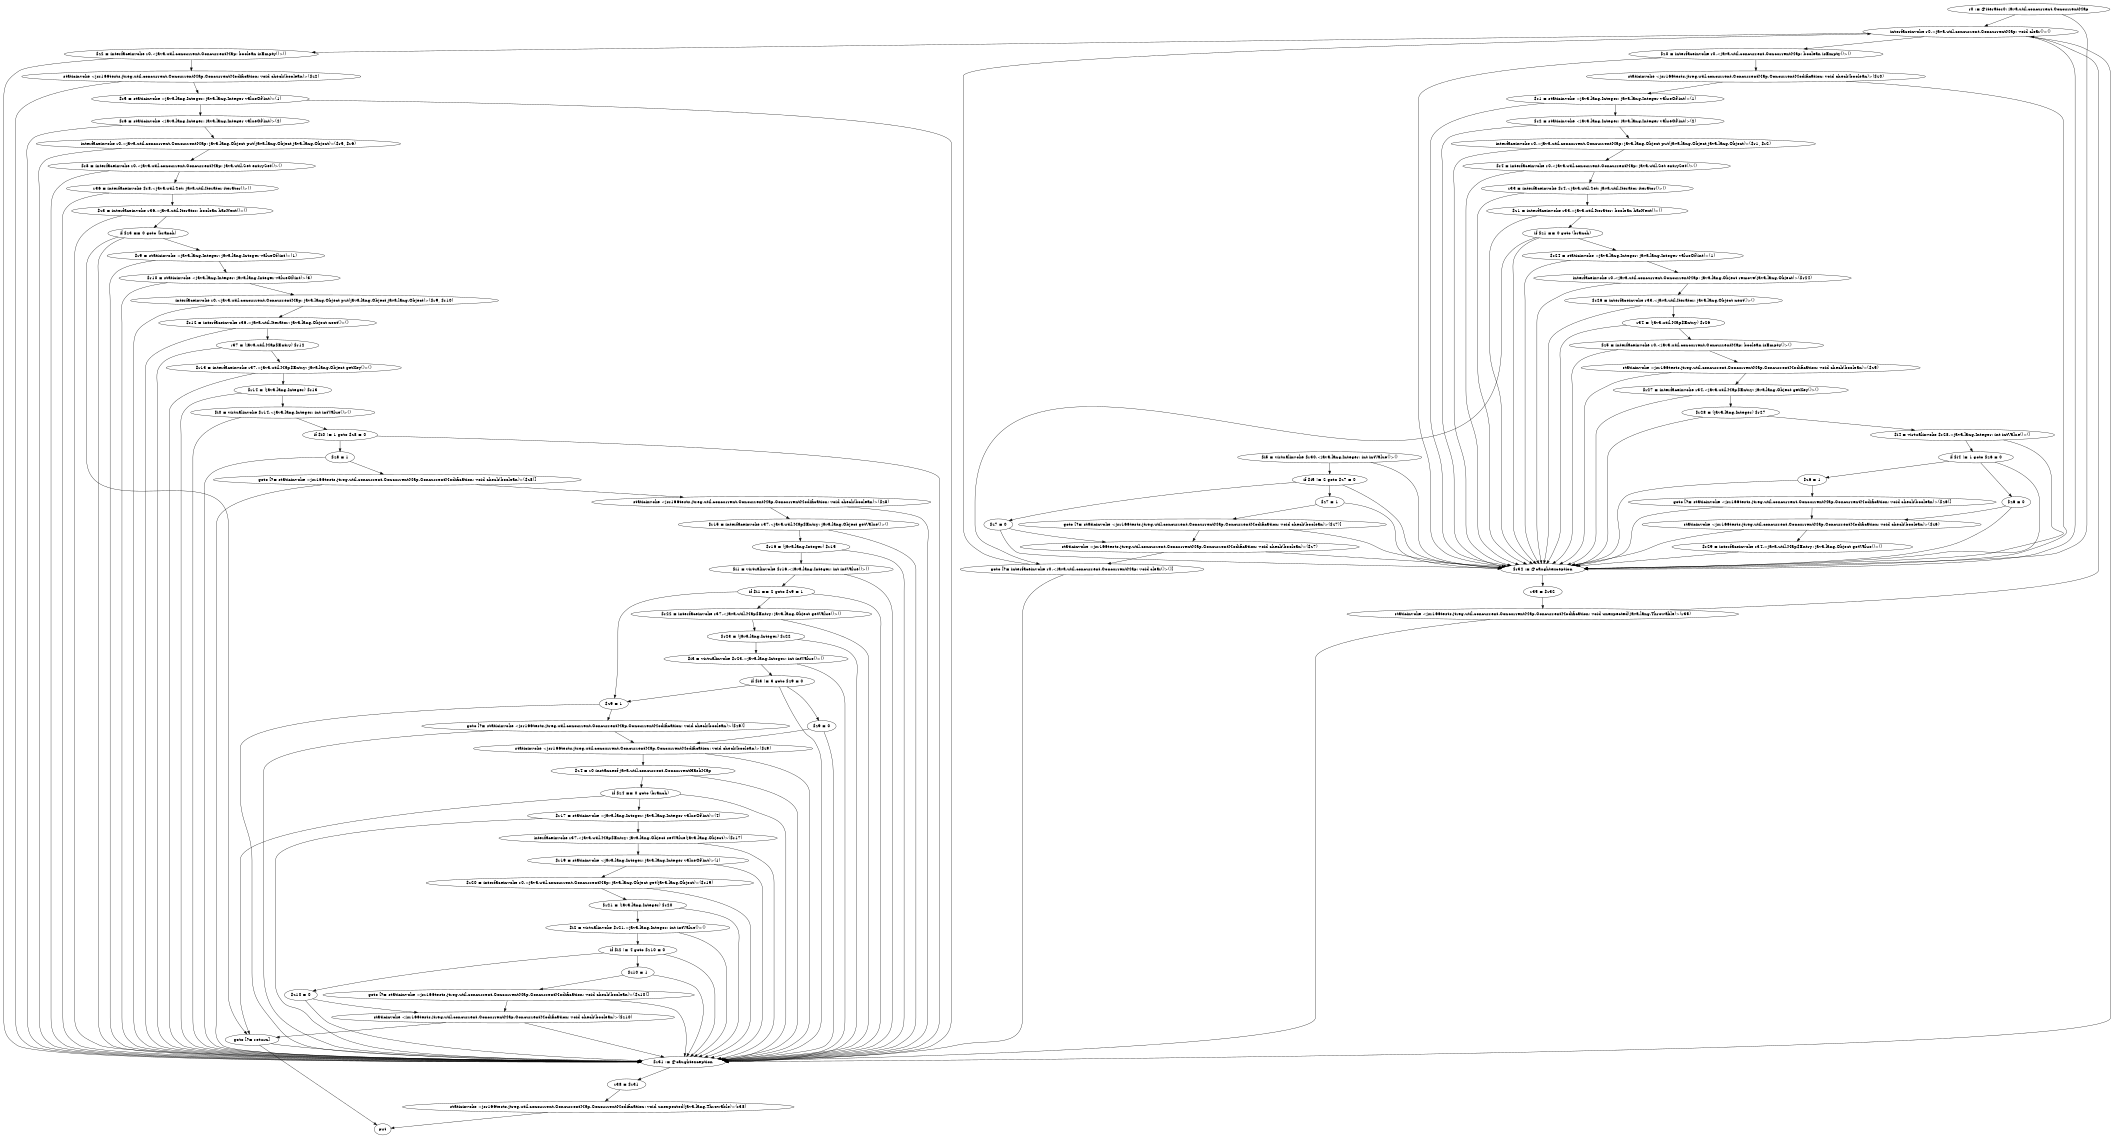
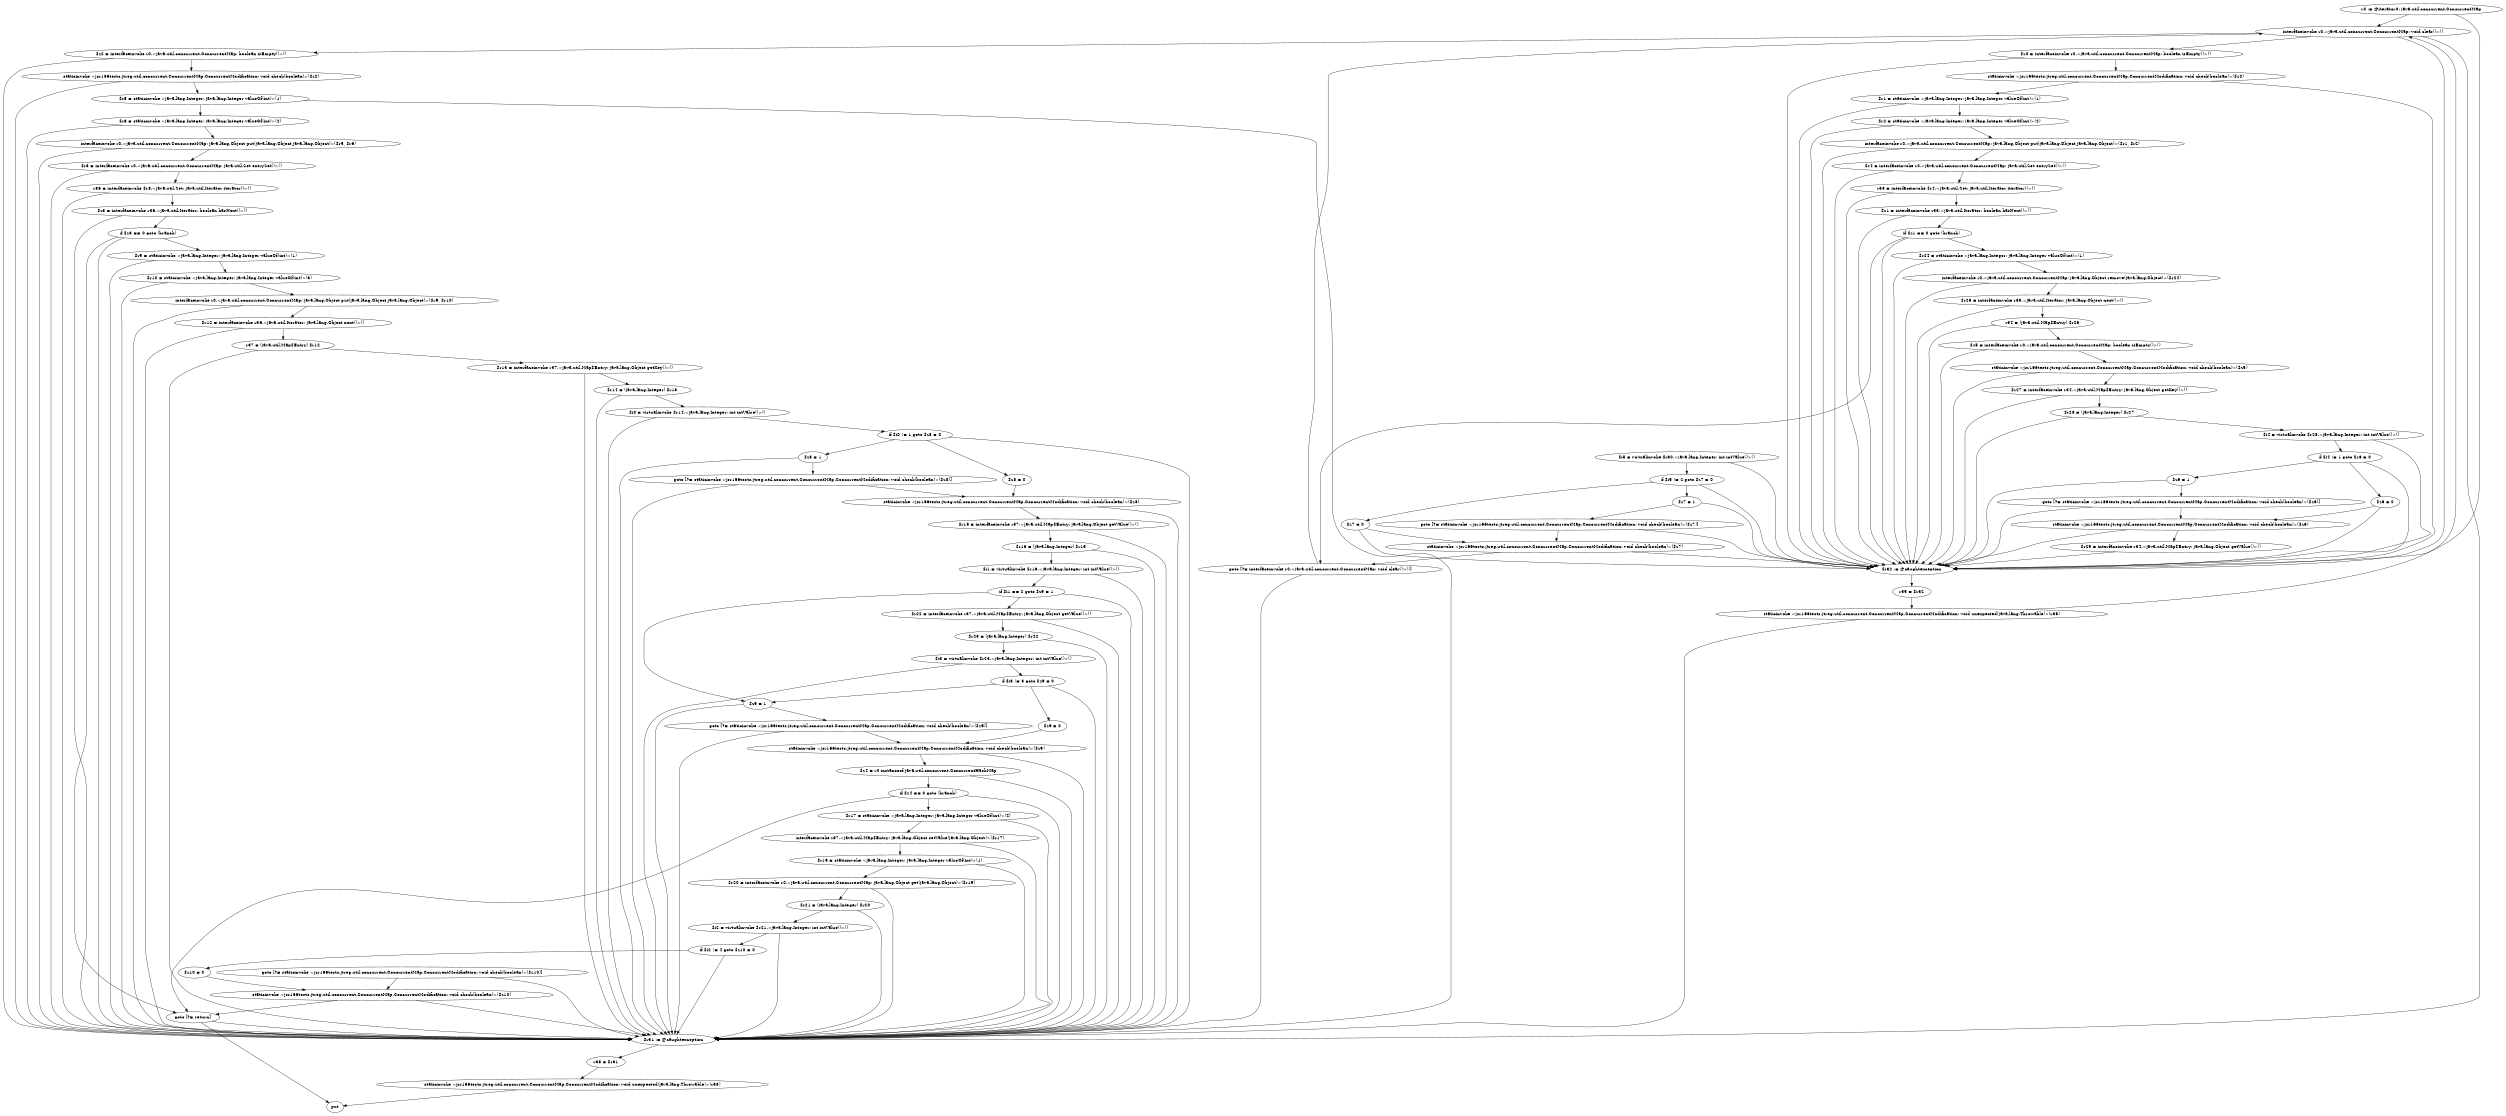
none -> (1017, 480)
(833, 941) -> none
(638, 973) -> none
(466, 1050) -> none
